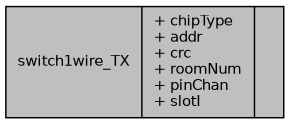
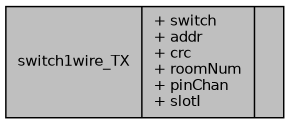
(194, 21) -> (185, 21)
